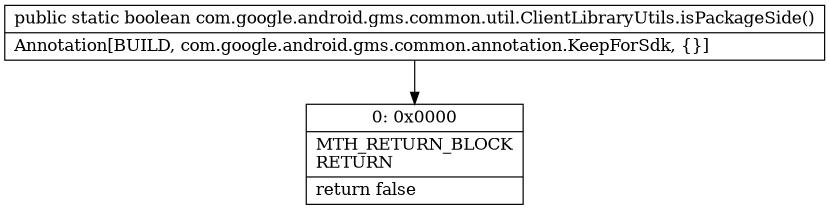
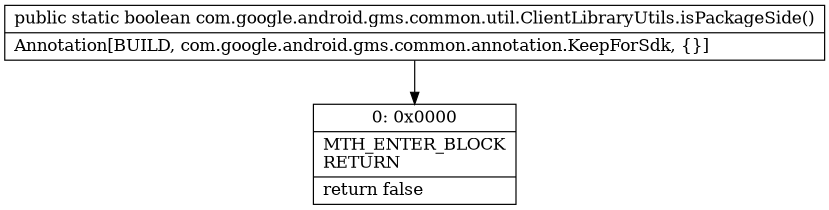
(415, 145) -> (415, 145)
